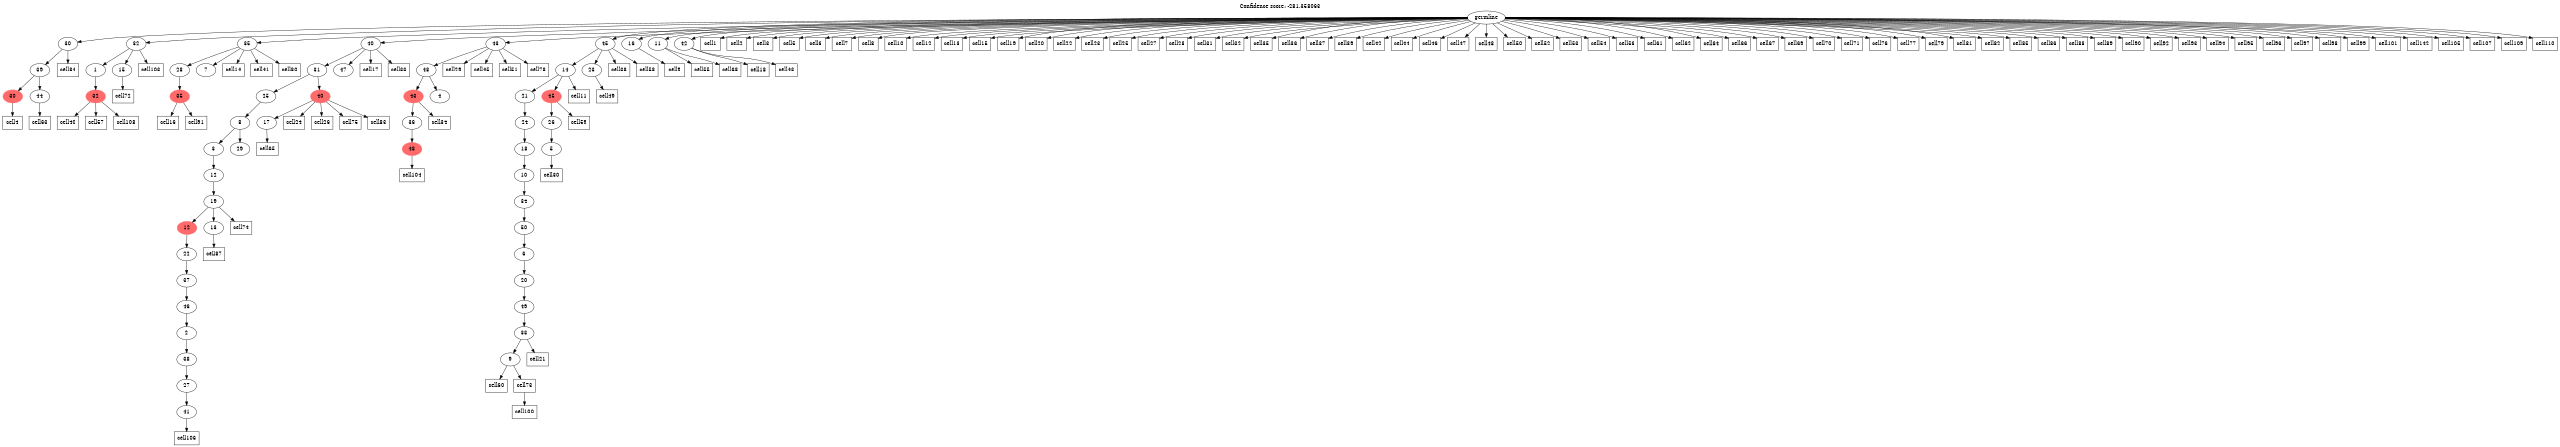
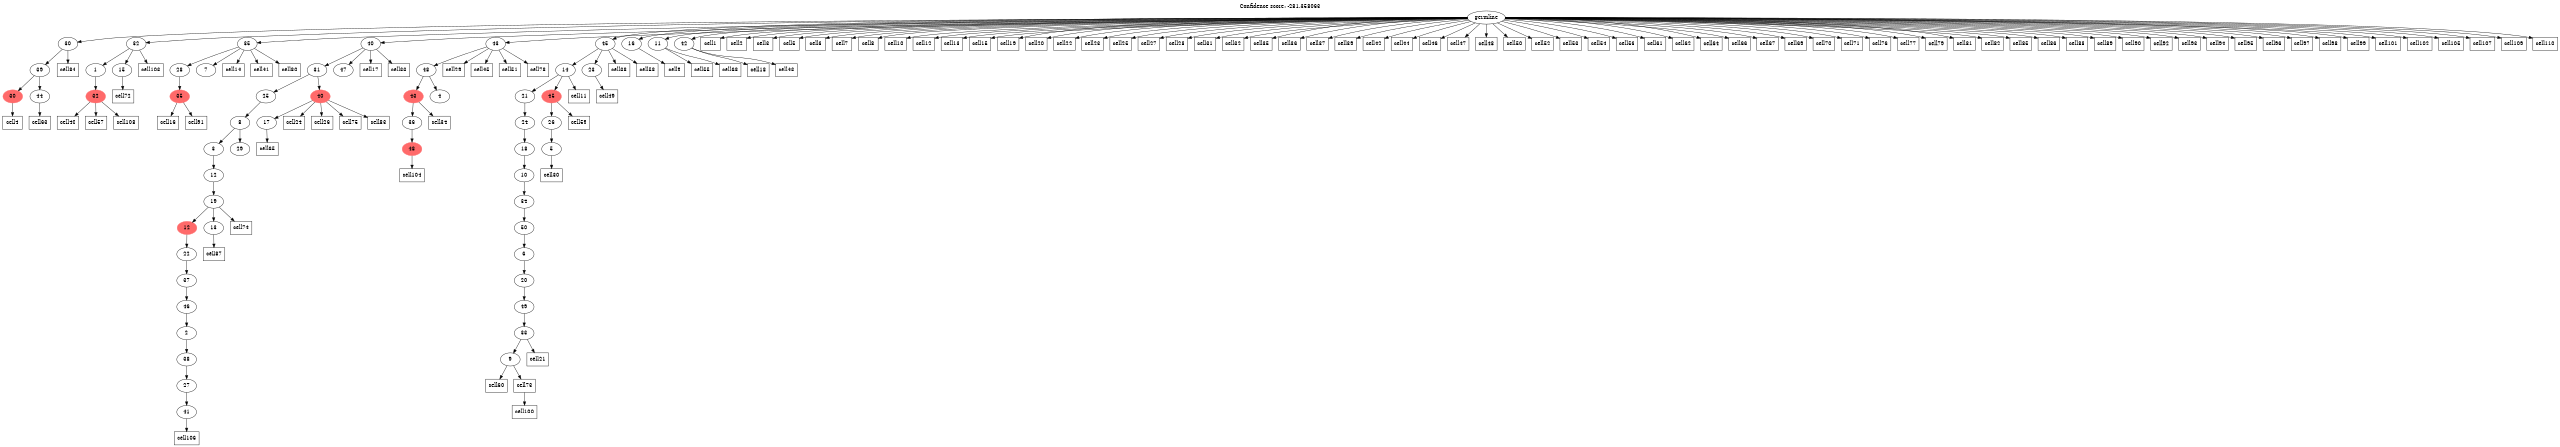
(2420, 44) -> (2420, 44)
